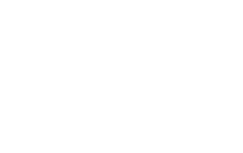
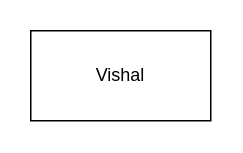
none -> (121, 76)
